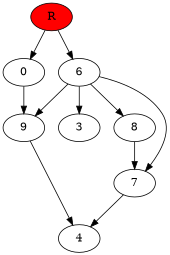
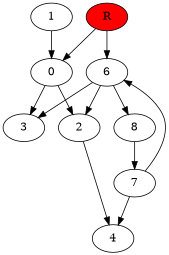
none -> (52, 17)
none -> (39, 97)
(157, 106) -> (165, 123)
(24, 128) -> (79, 128)
